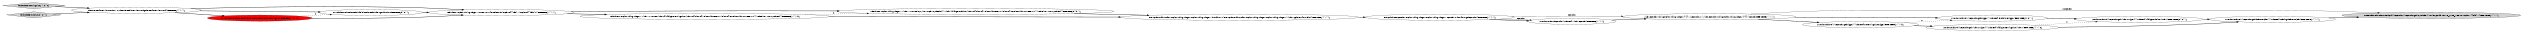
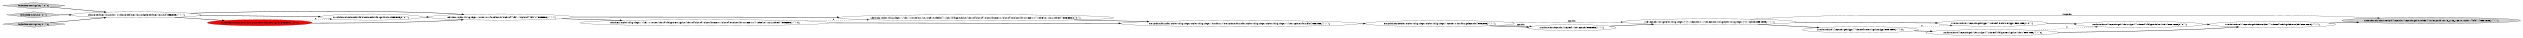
none -> (34, 24)
